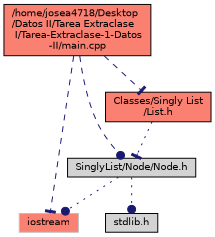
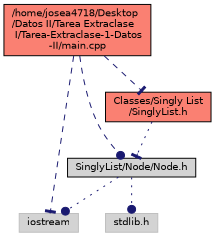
(158, 107) -> (158, 107)
(49, 223) -> (49, 223)
(132, 223) -> (132, 223)
